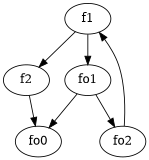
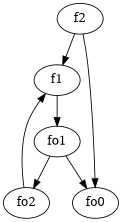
(60, 46) -> (70, 45)
